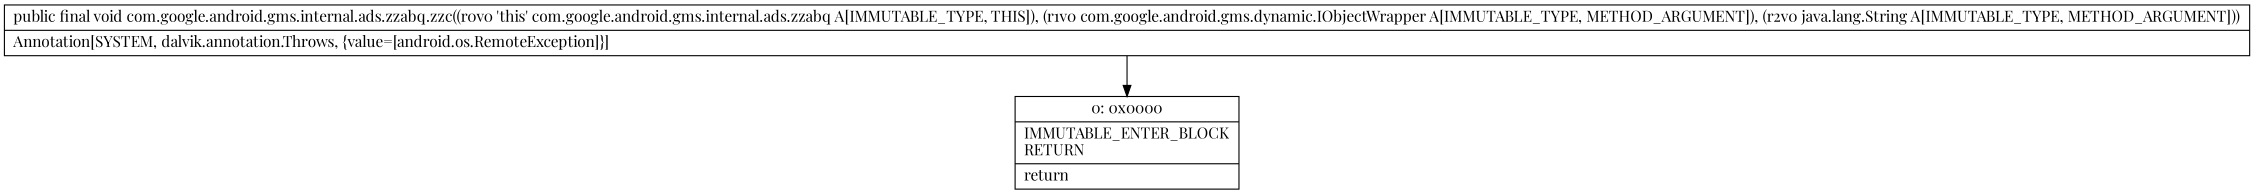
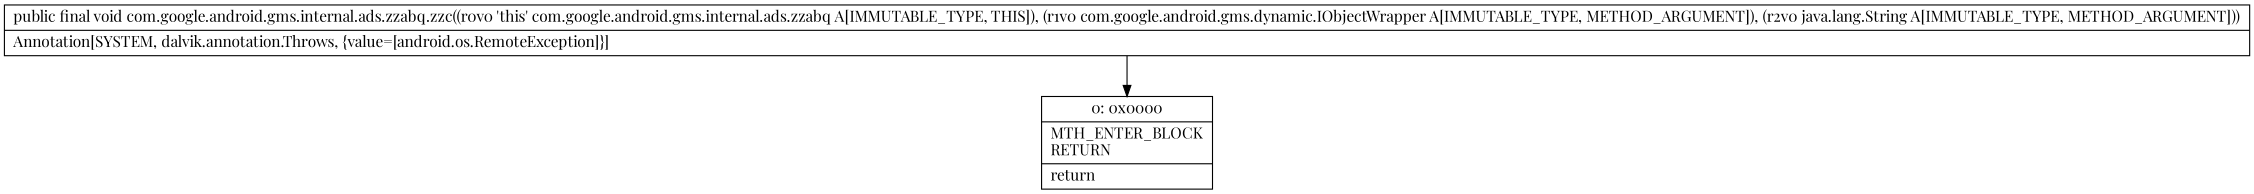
(1127, 134) -> (1127, 134)
